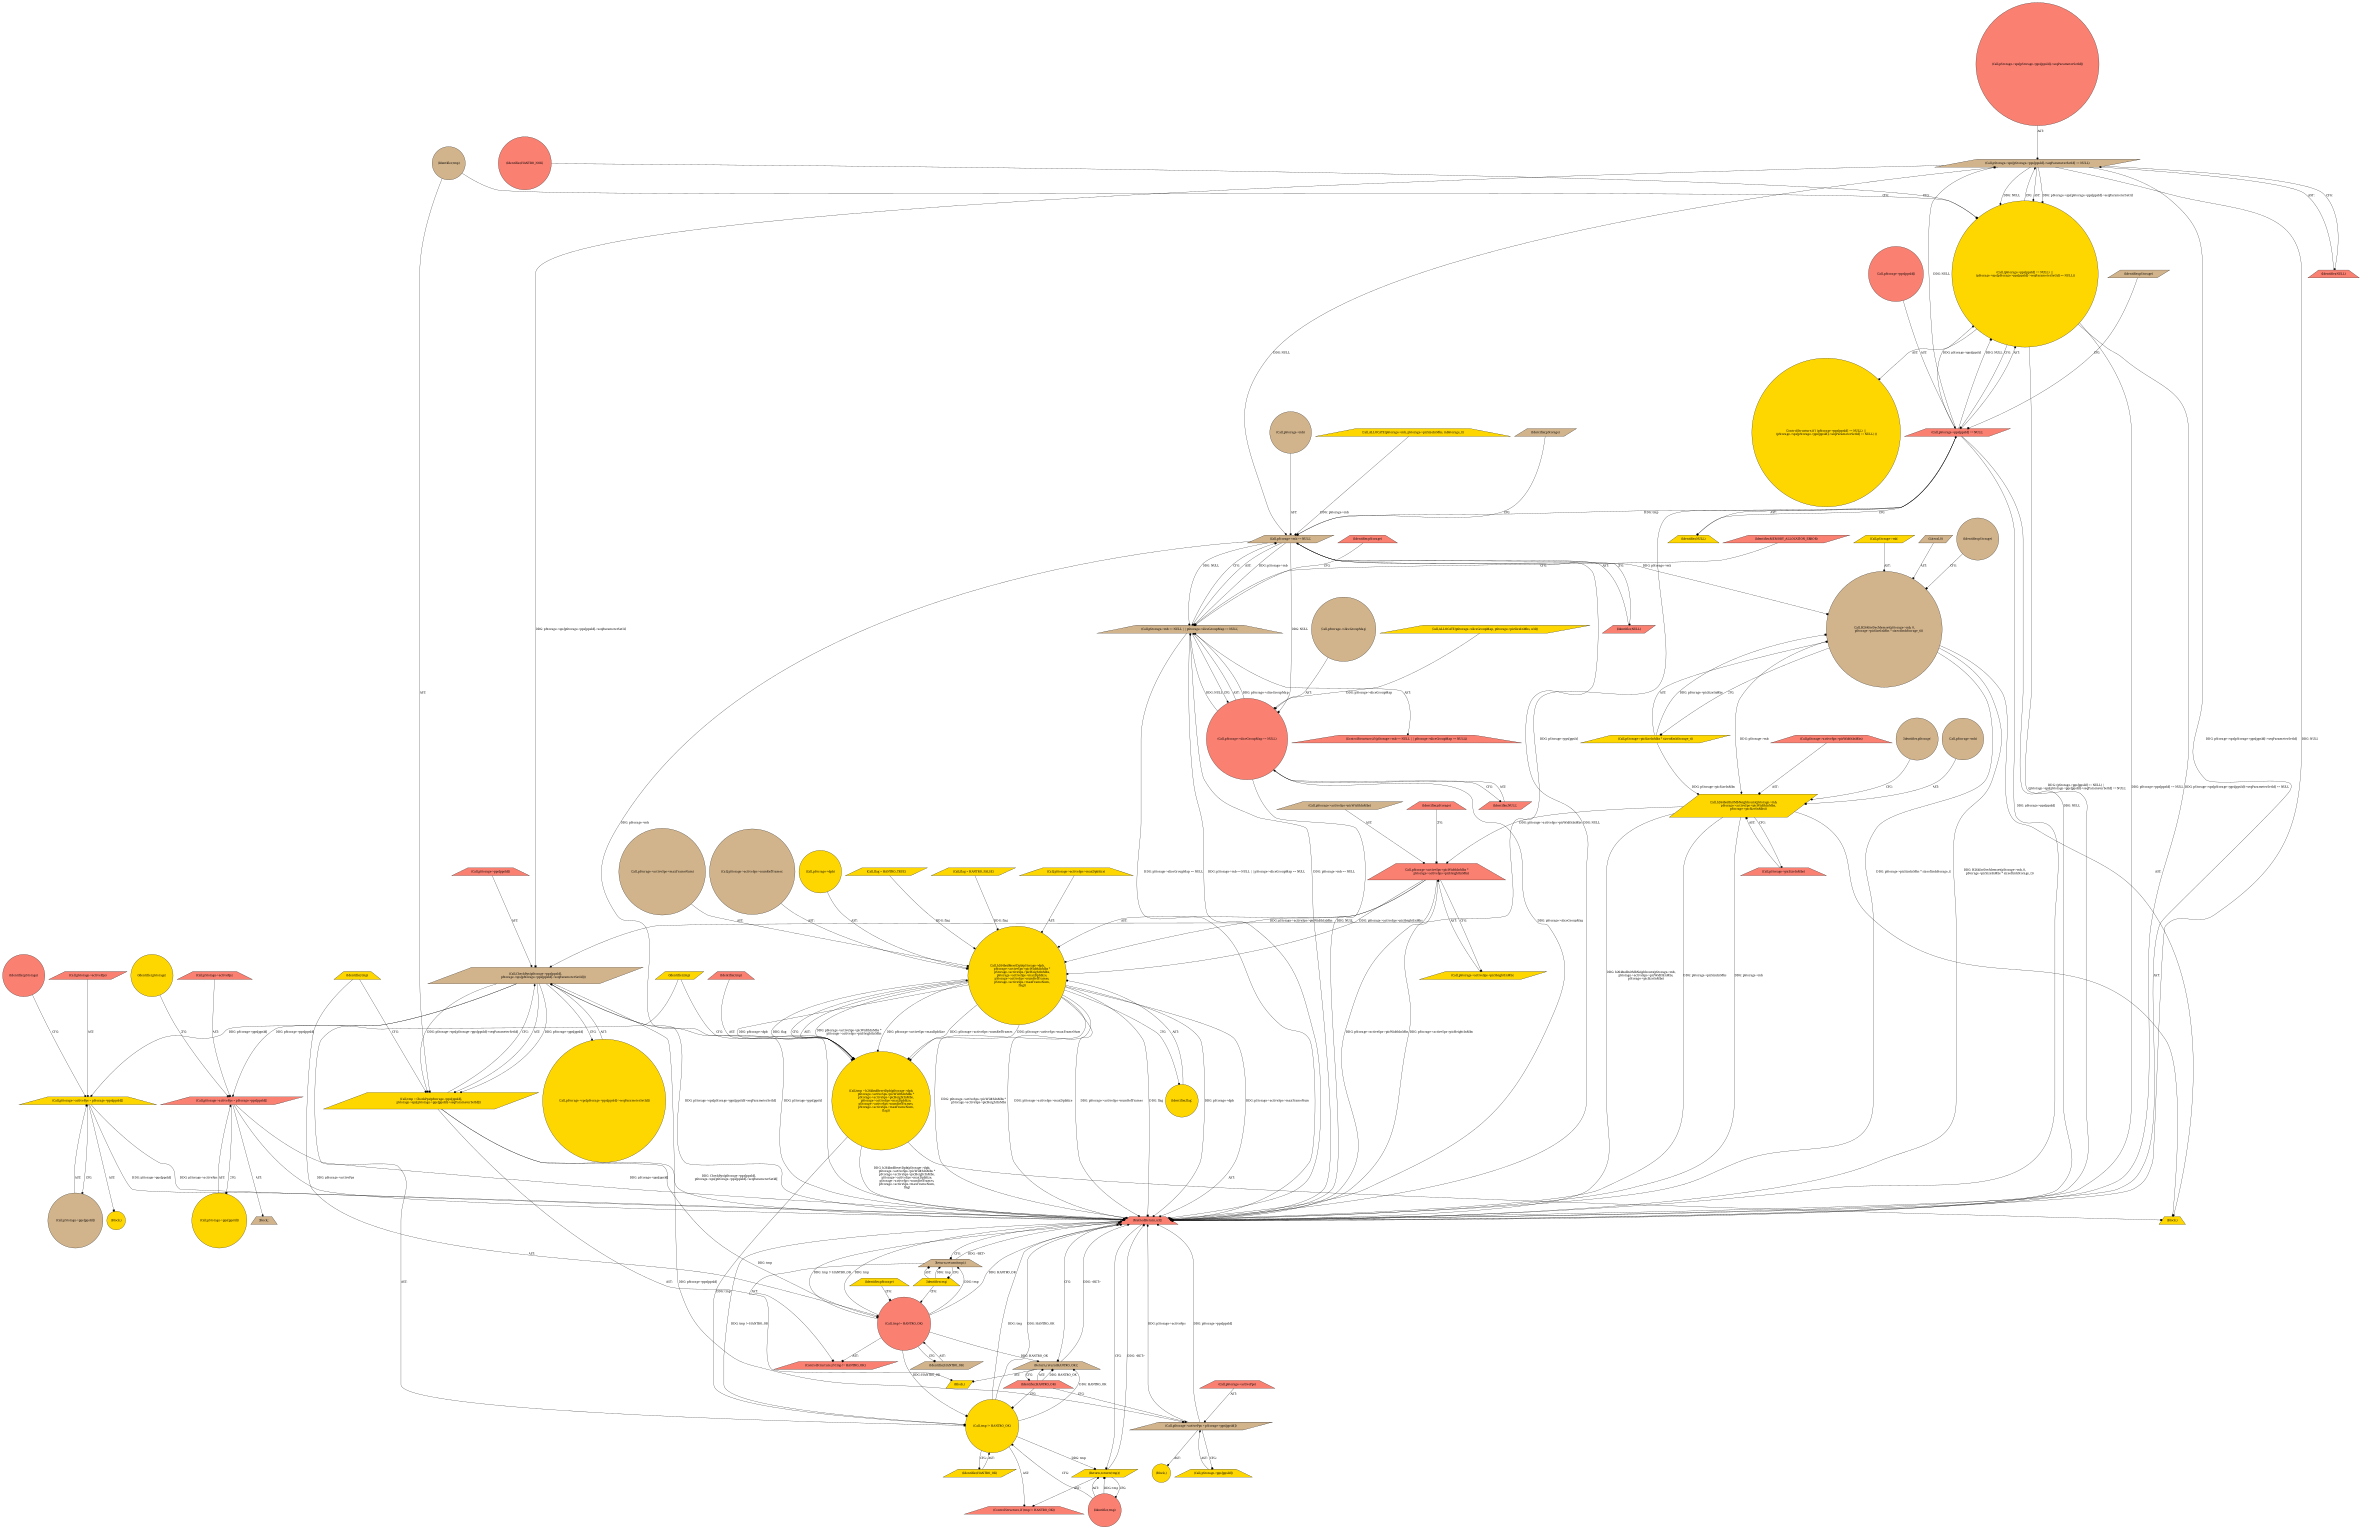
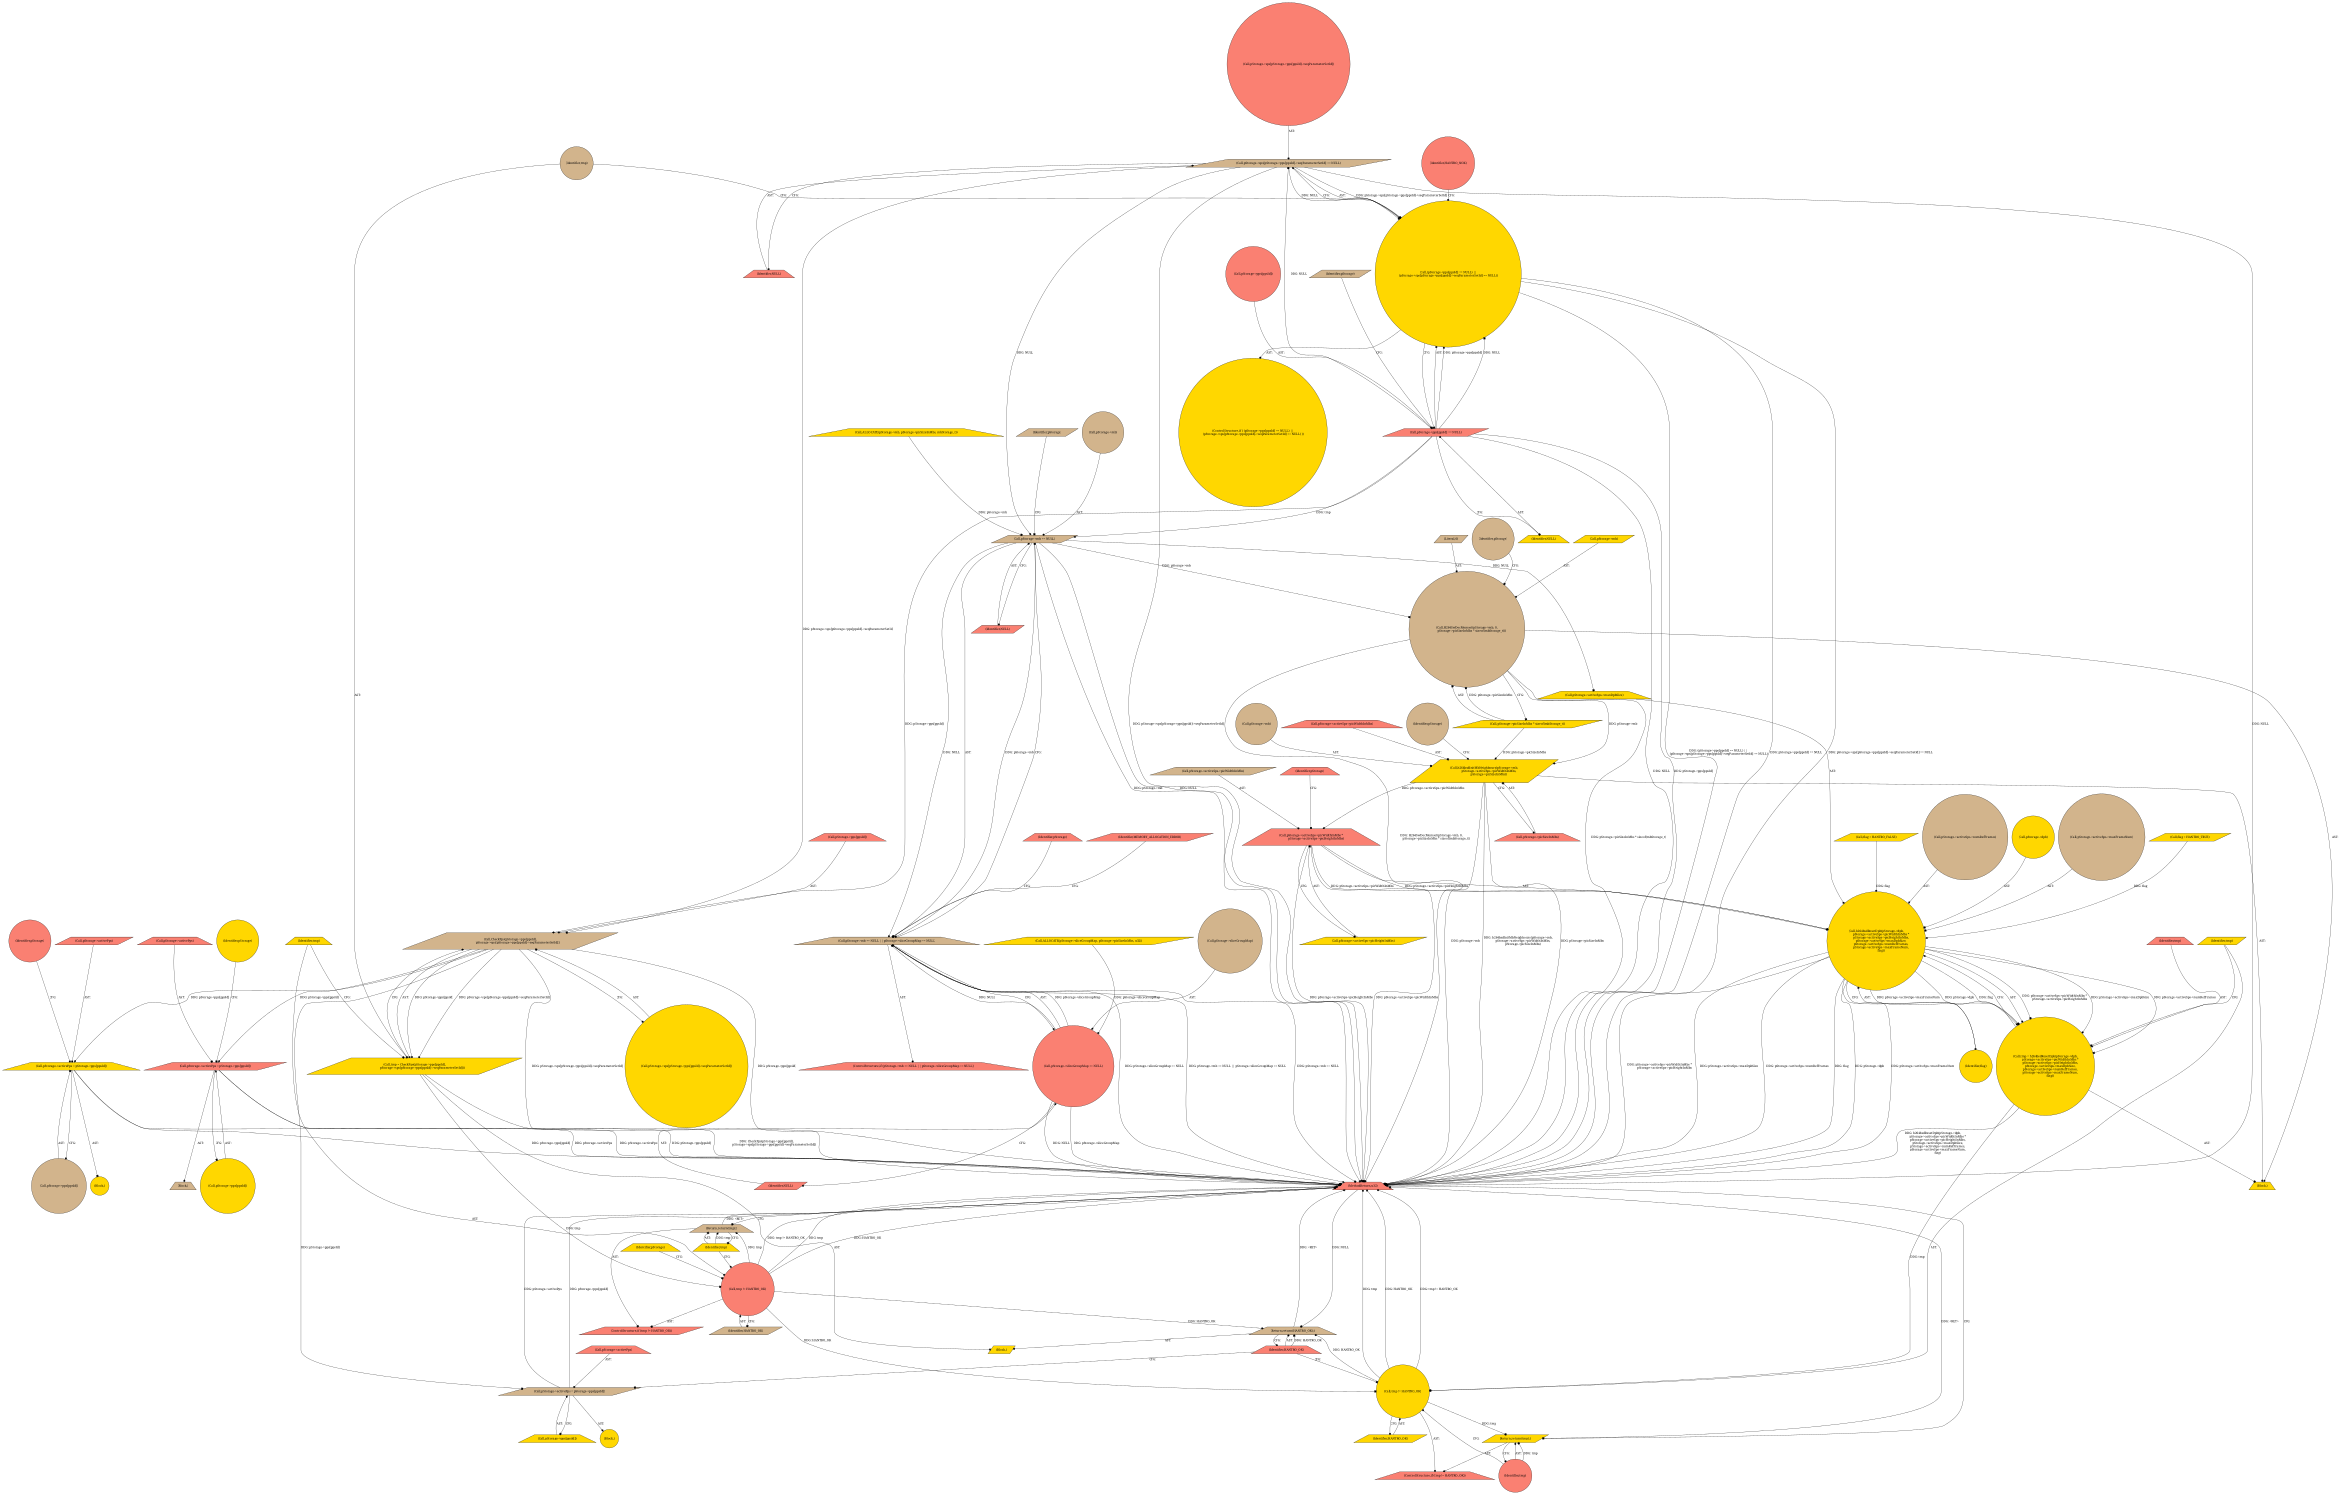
(1291, 628) -> (1365, 557)
(1068, 1282) -> (1341, 1247)
